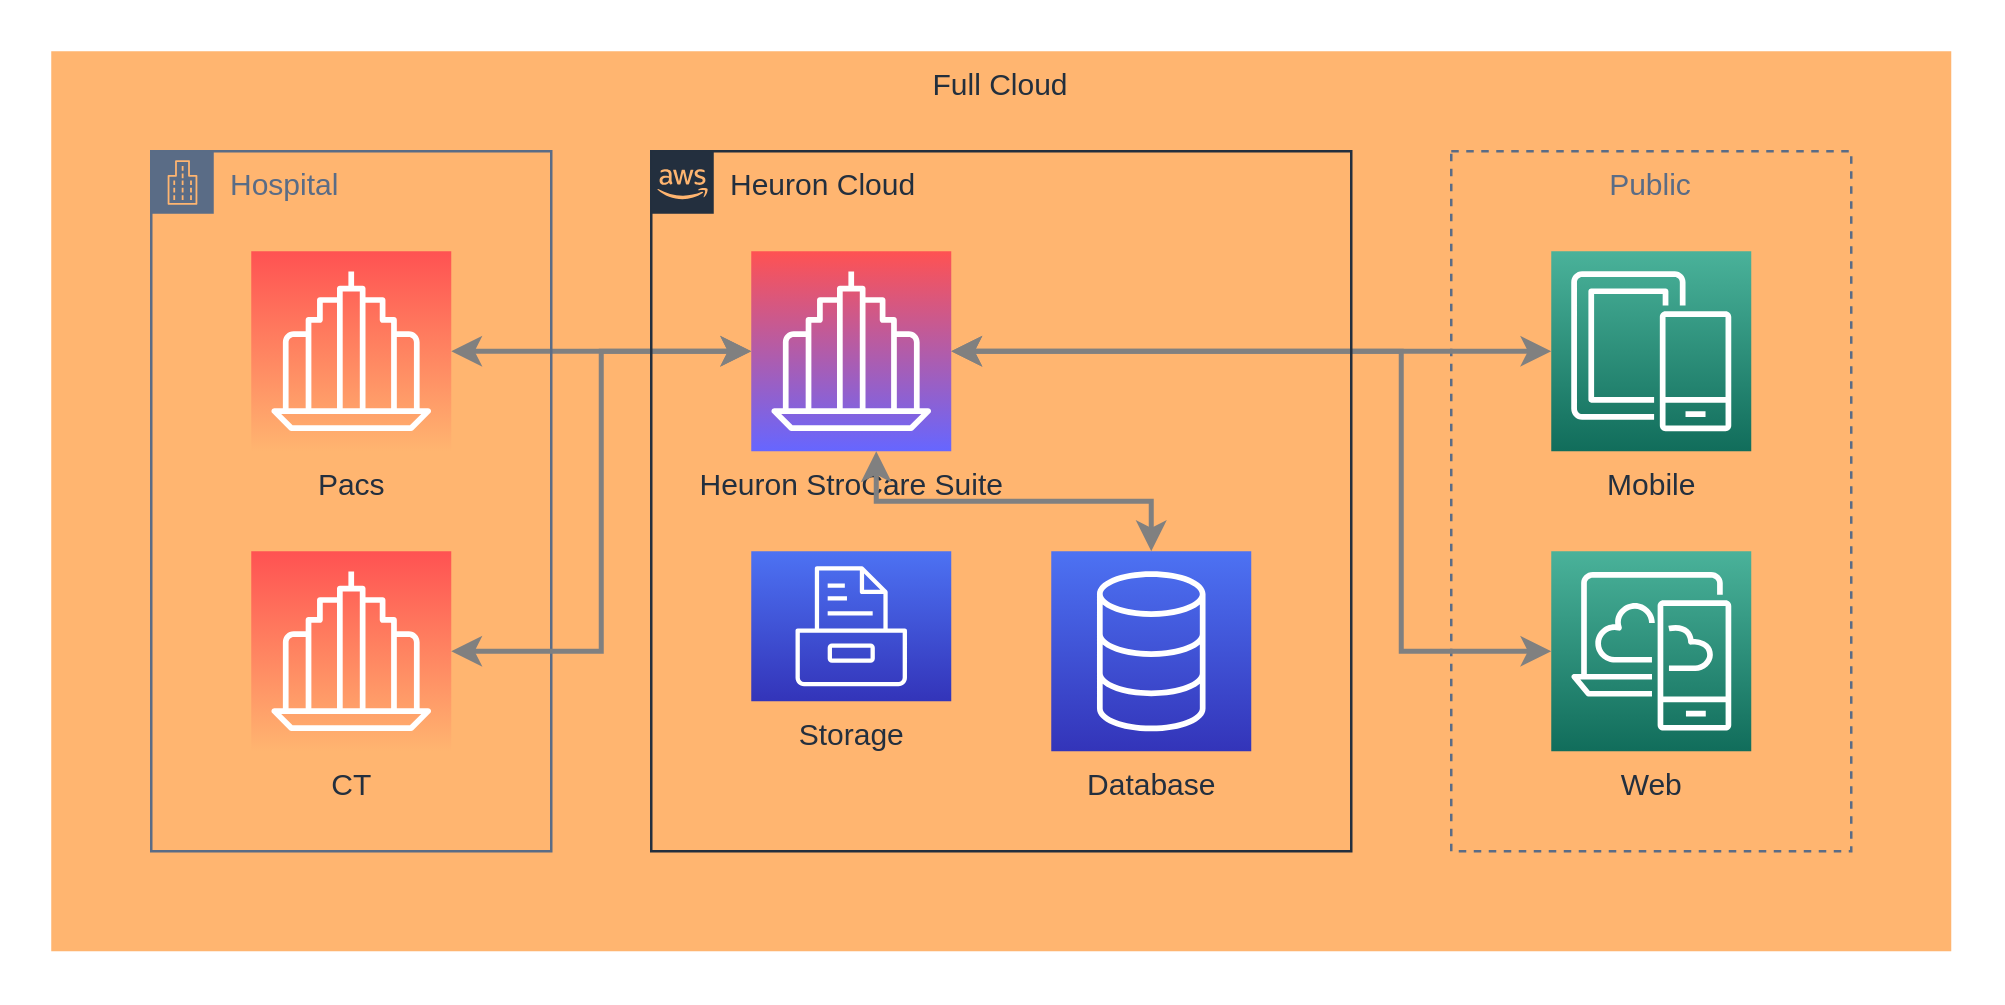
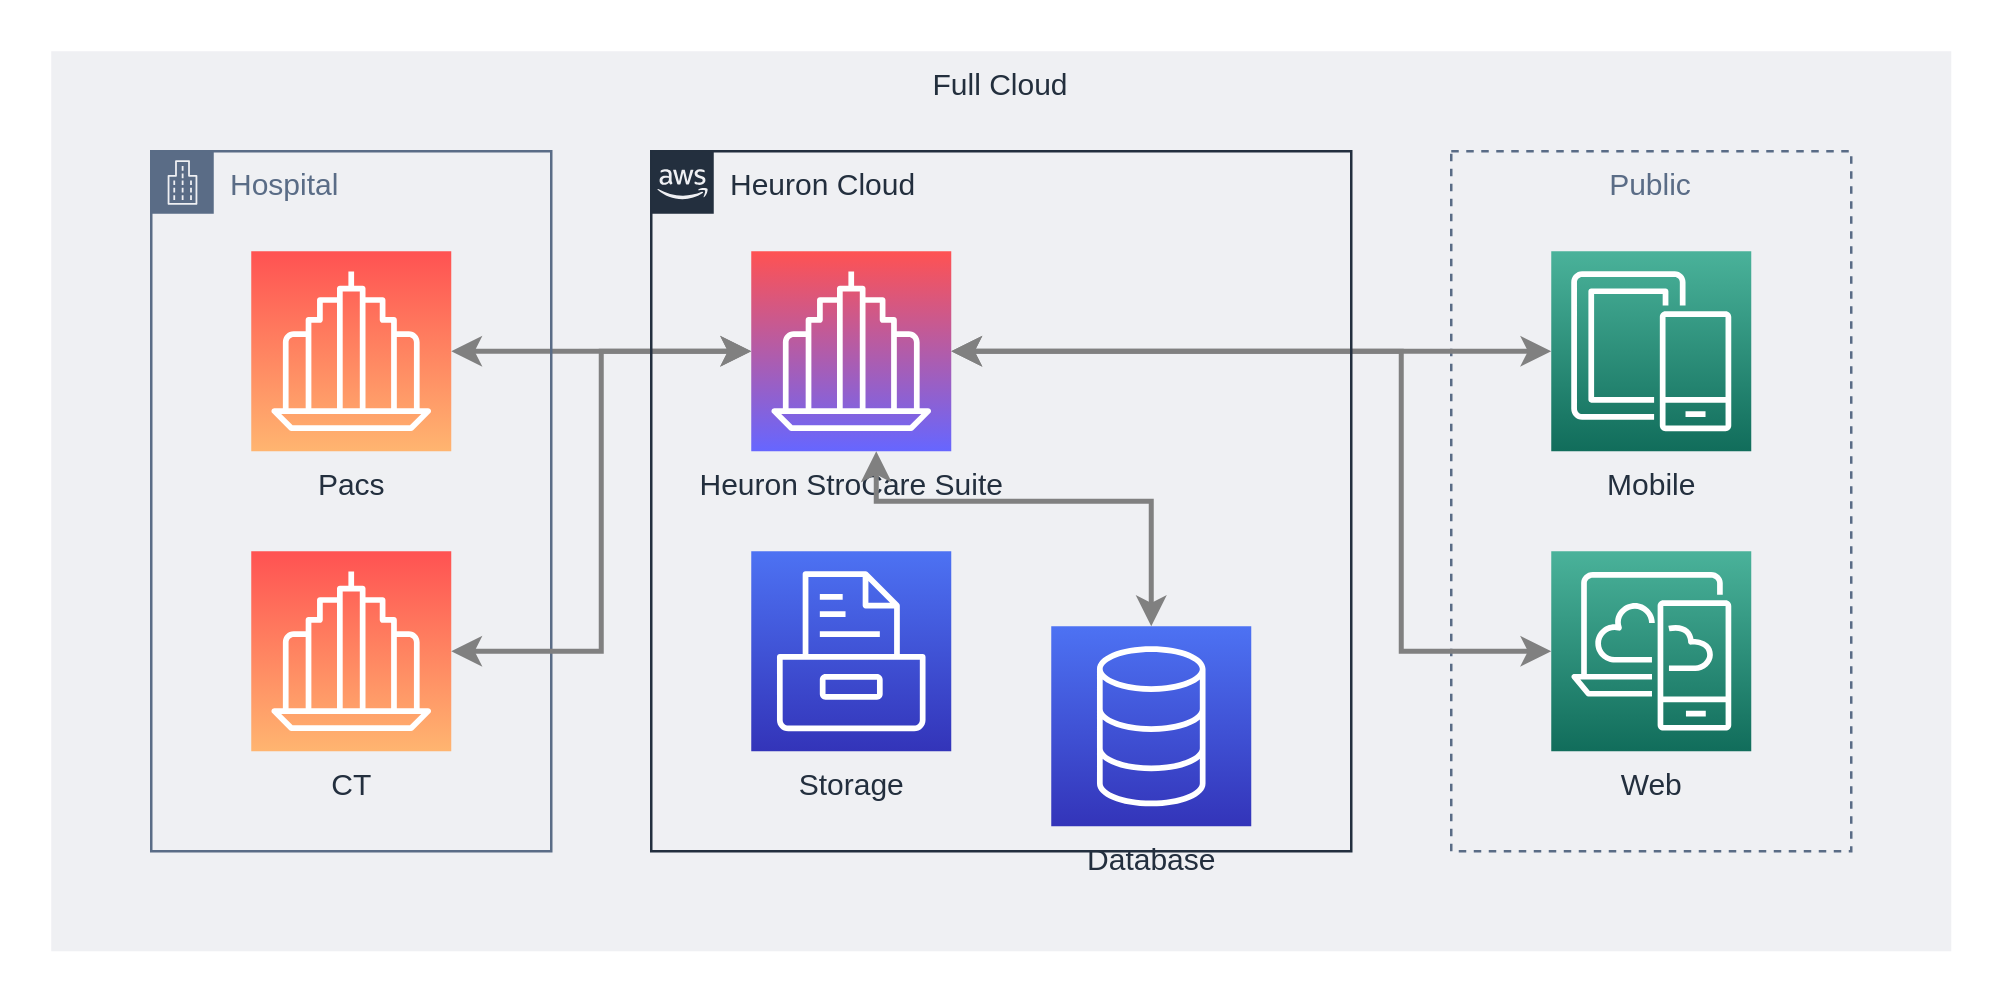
(1001, 501) -> (1001, 501)
(851, 626) -> (851, 651)
(1151, 651) -> (1151, 726)
